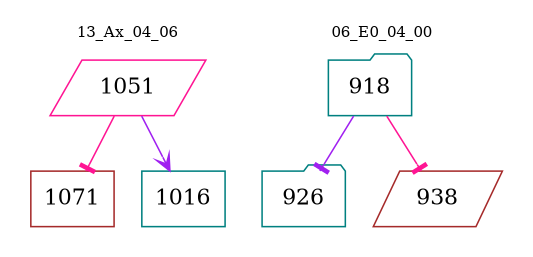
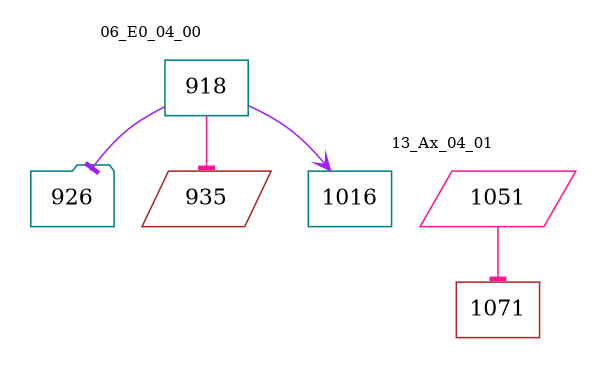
(128, 33) -> (442, 144)
(370, 88) -> (207, 88)
(152, 136) -> (274, 119)
(438, 199) -> (207, 199)
